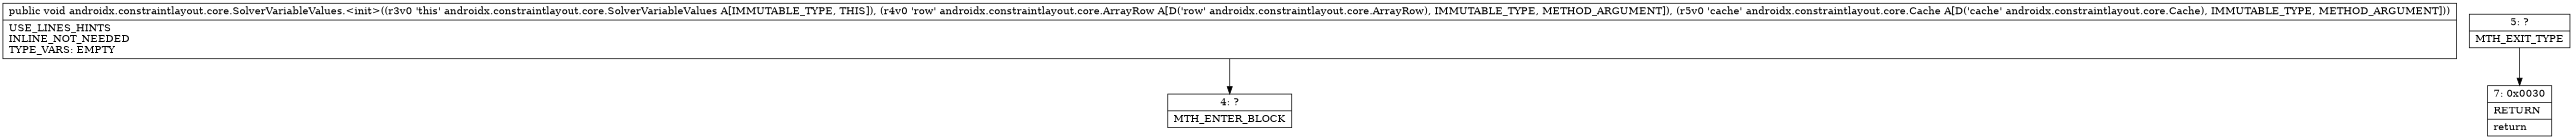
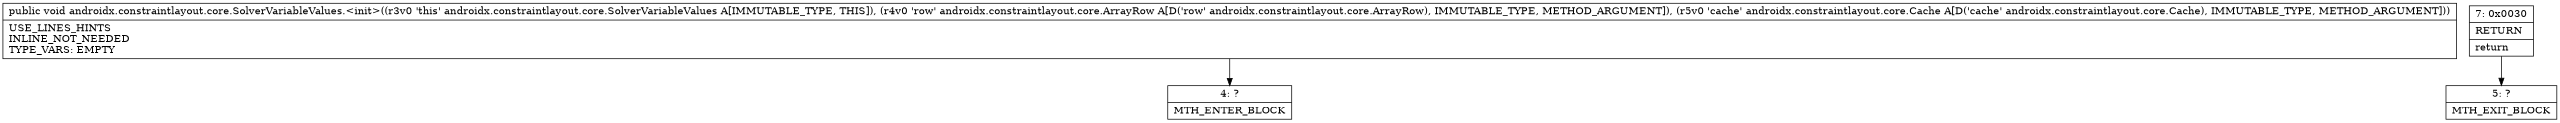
(2520, 39) -> (2501, 110)
(2520, 63) -> (2501, 67)
